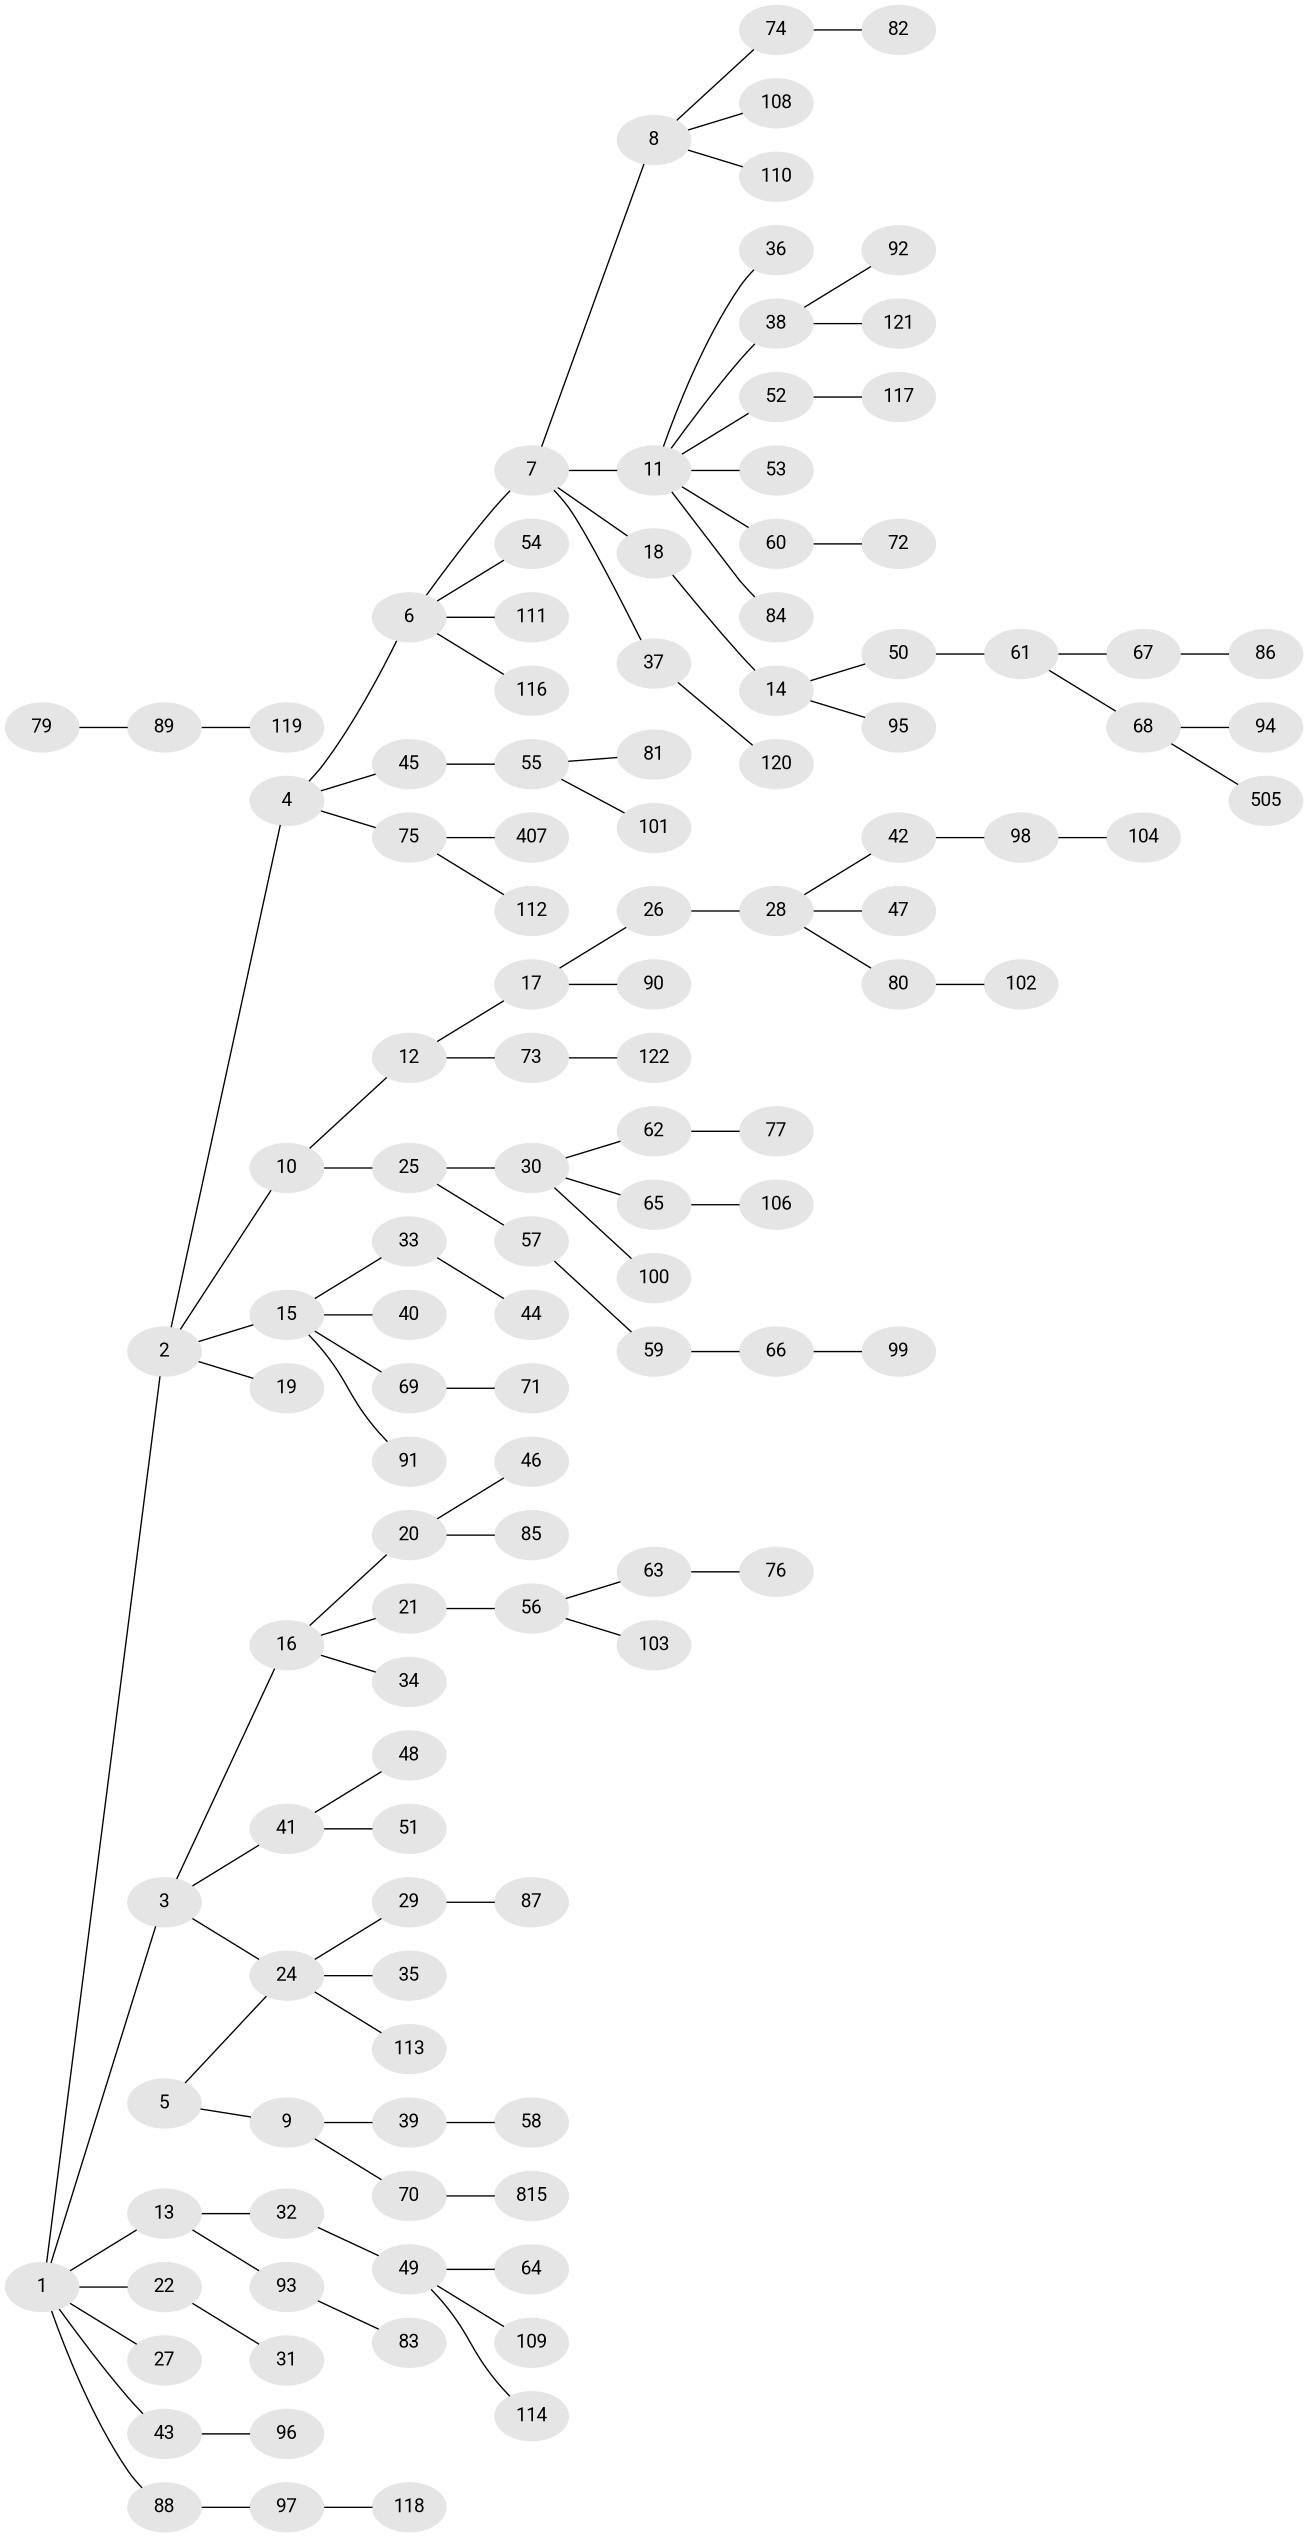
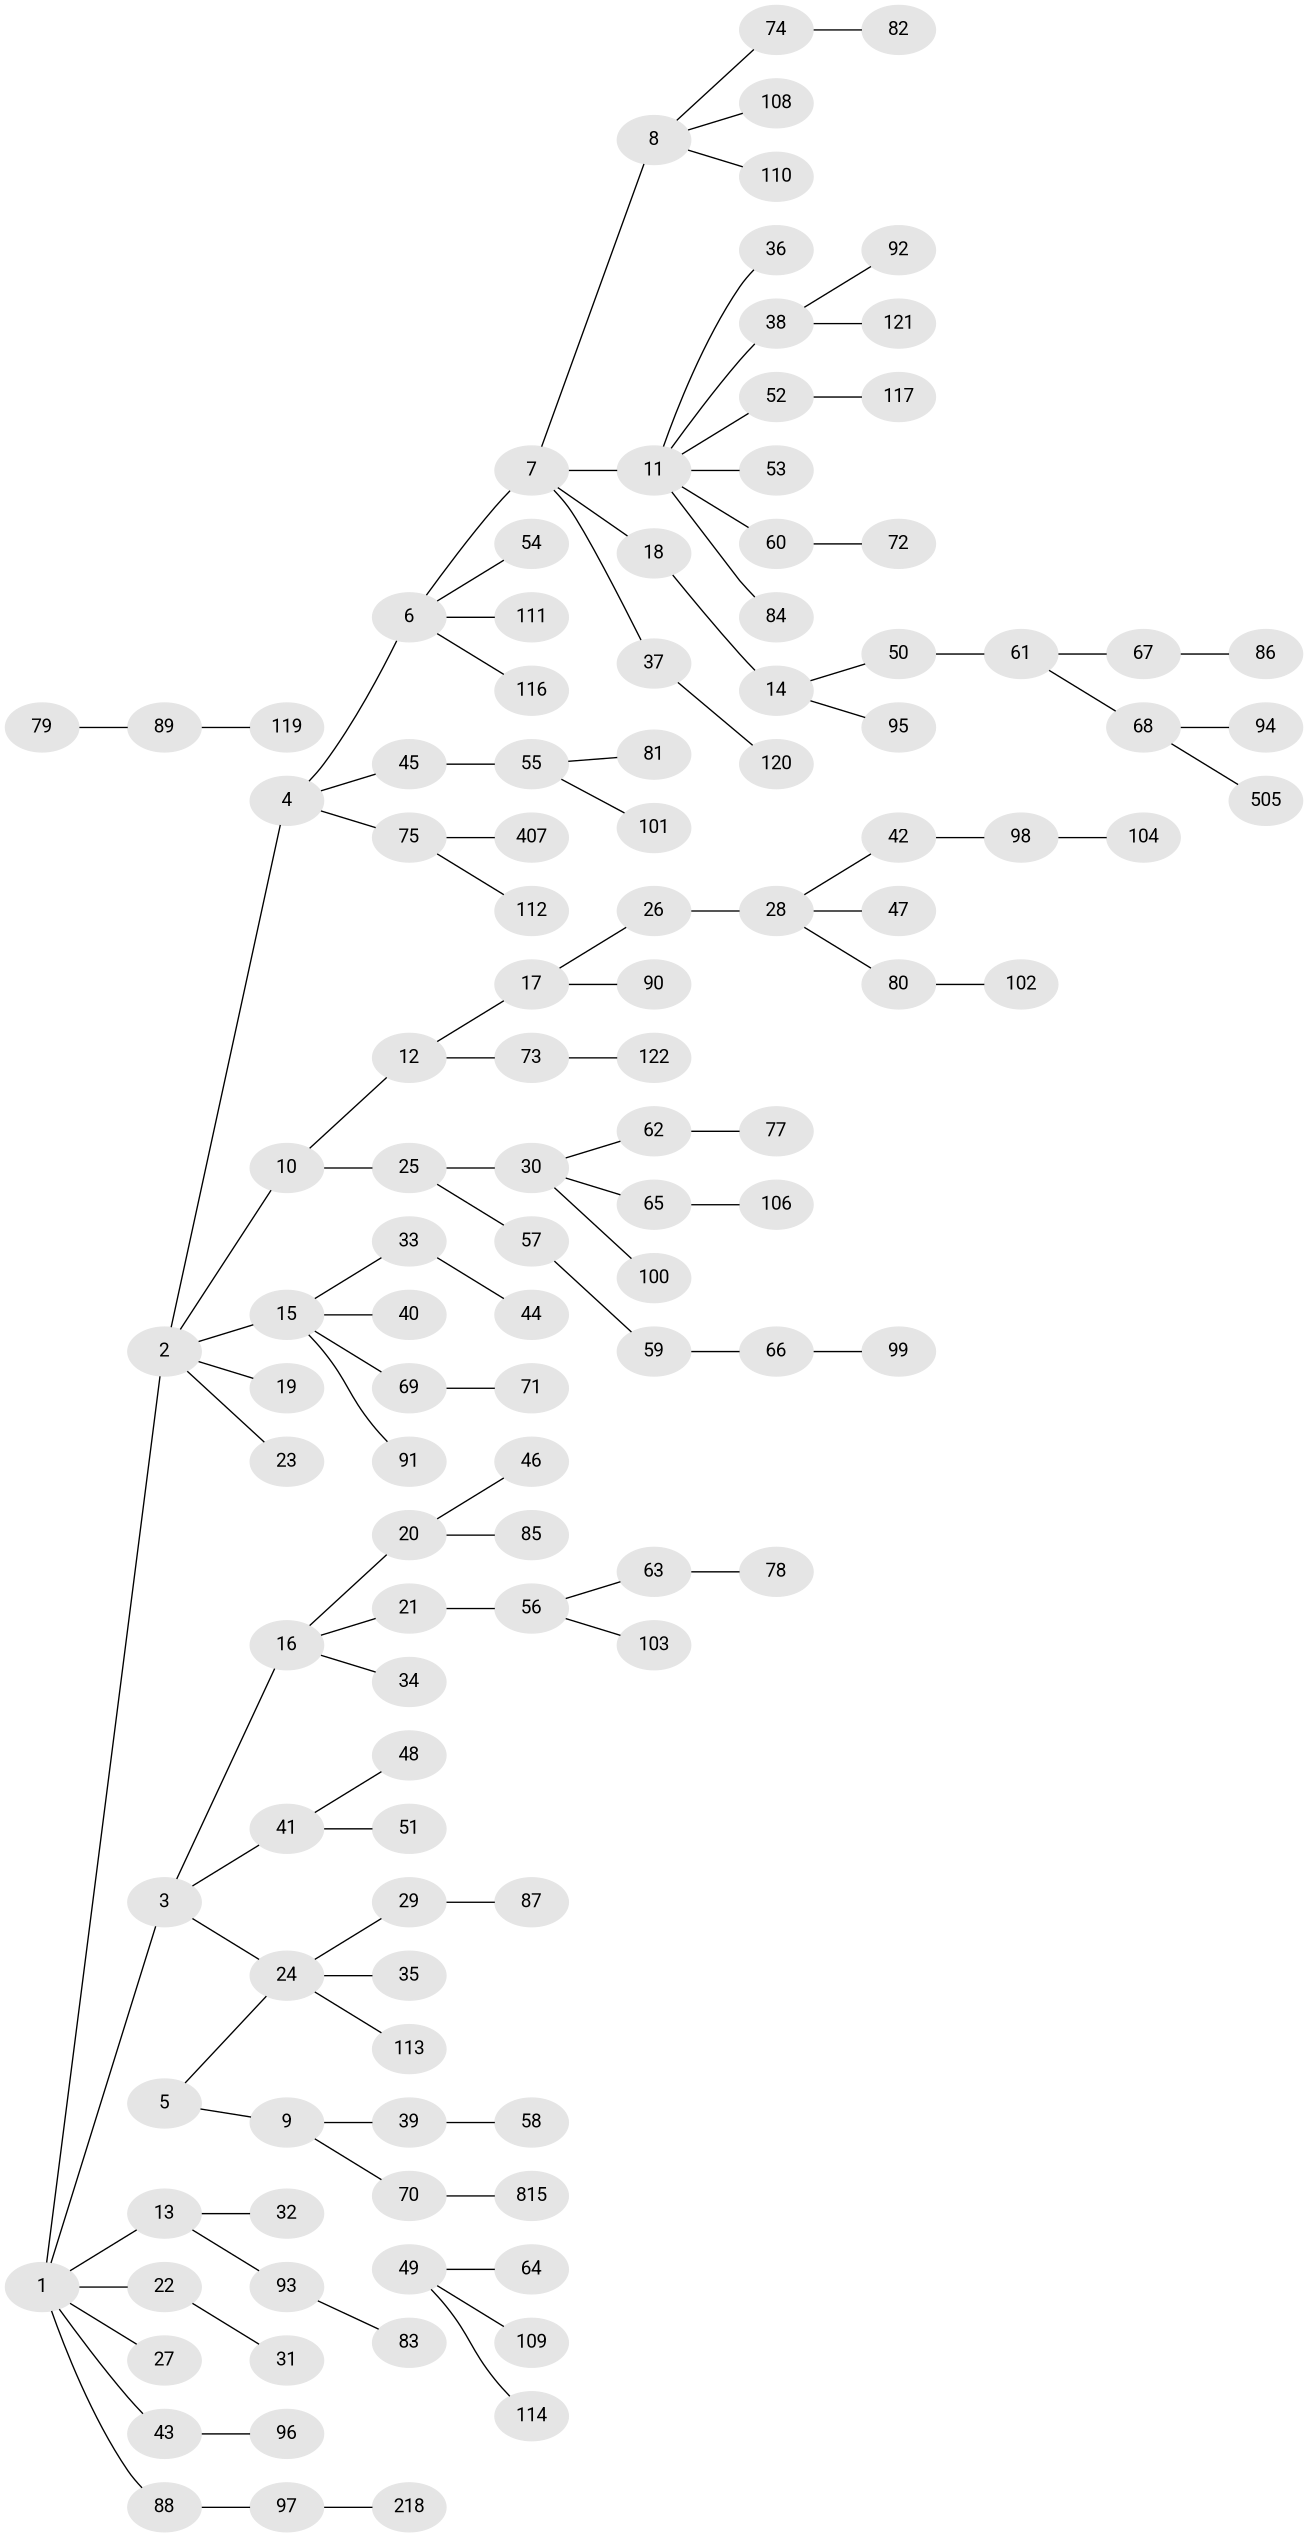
none -> (287, 1462)
(776, 1572) -> (776, 1572)
(348, 2242) -> none
(409, 2507) -> (409, 2507)
